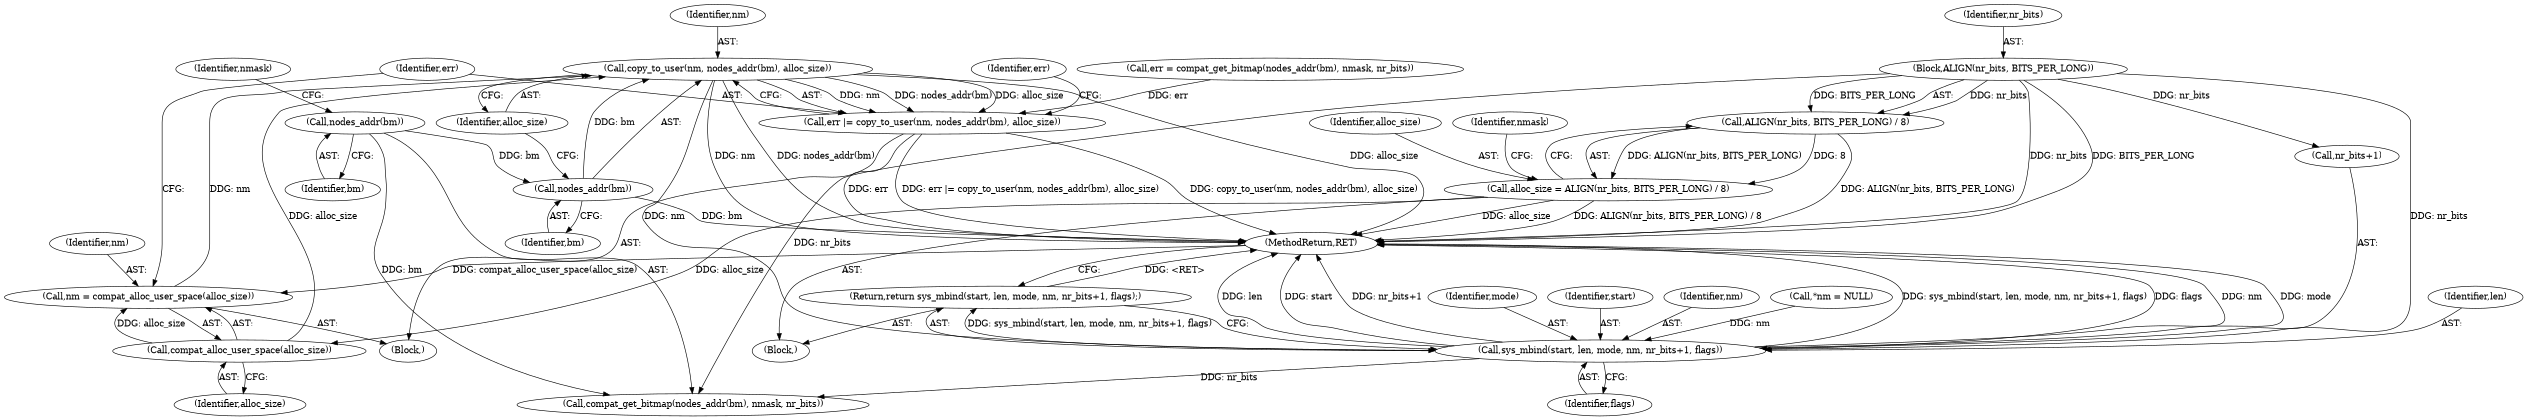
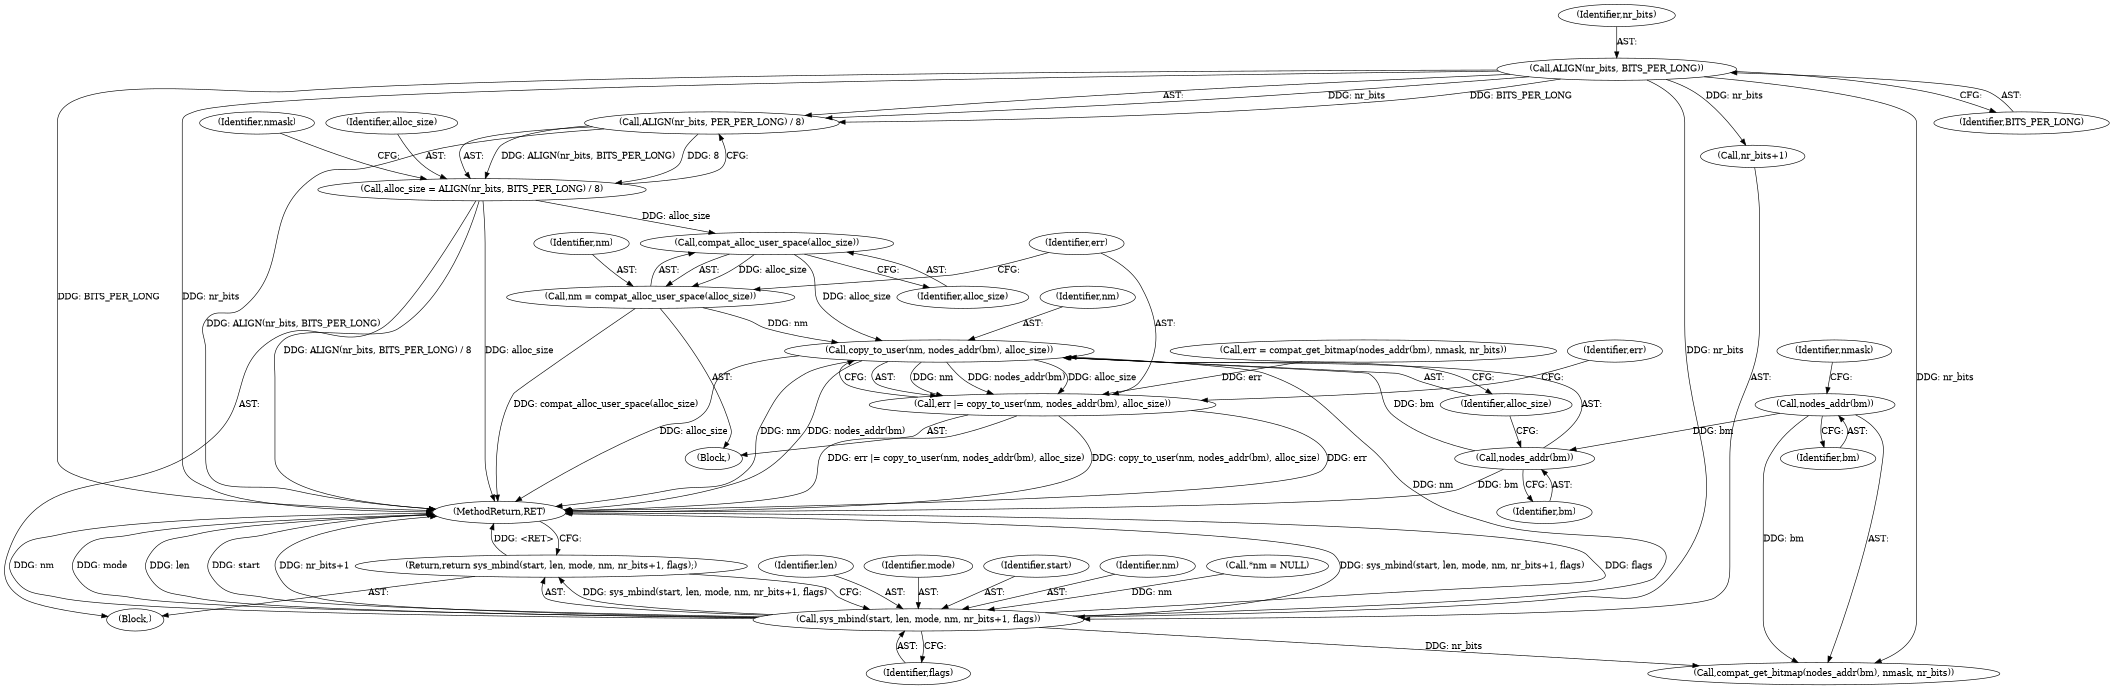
(2003, 69) -> (1617, 69)
(1815, 123) -> (712, 123)
none -> (2022, 123)
(765, 256) -> (531, 380)
(911, 332) -> (1652, 544)
